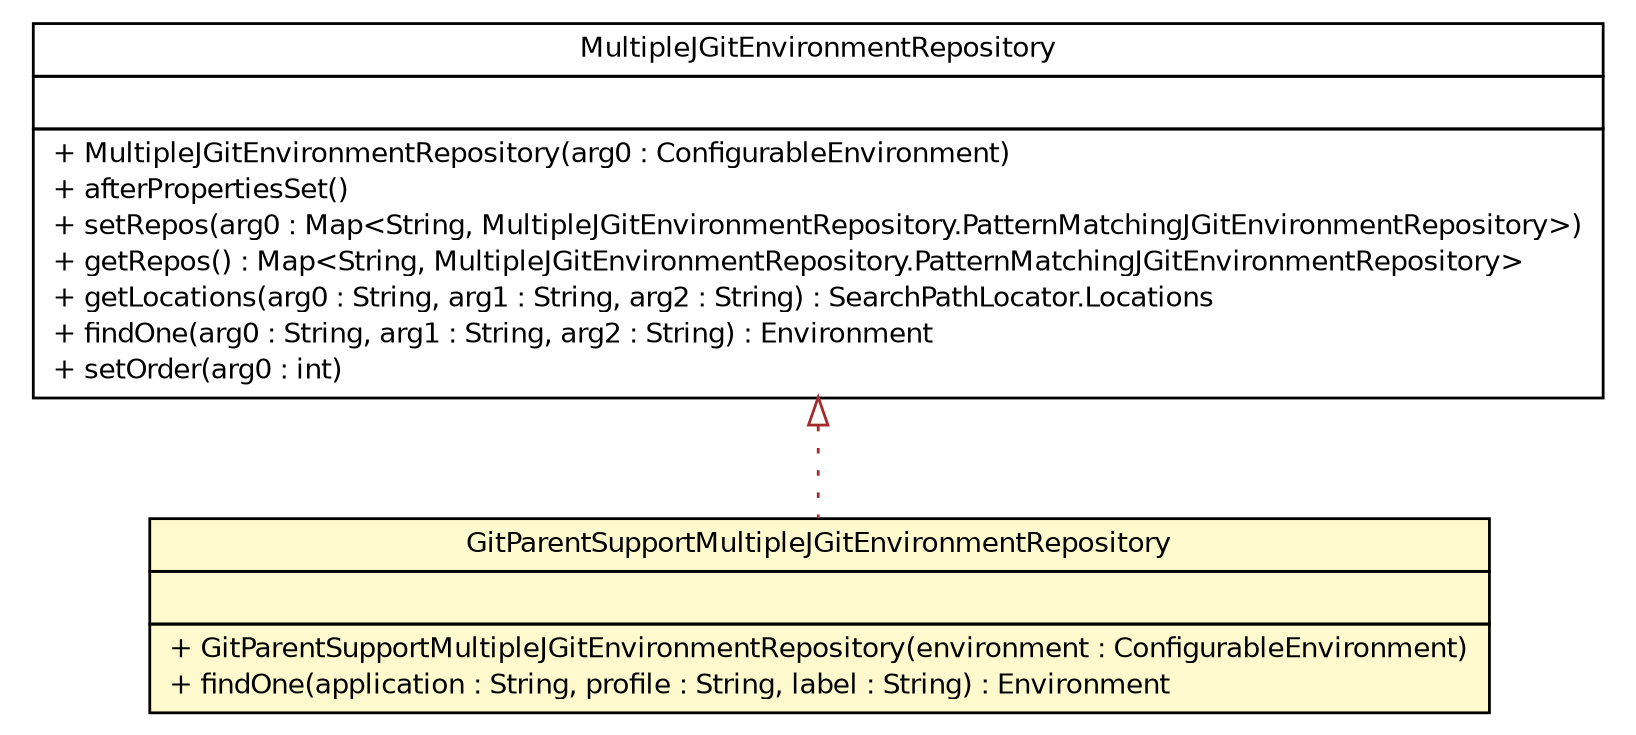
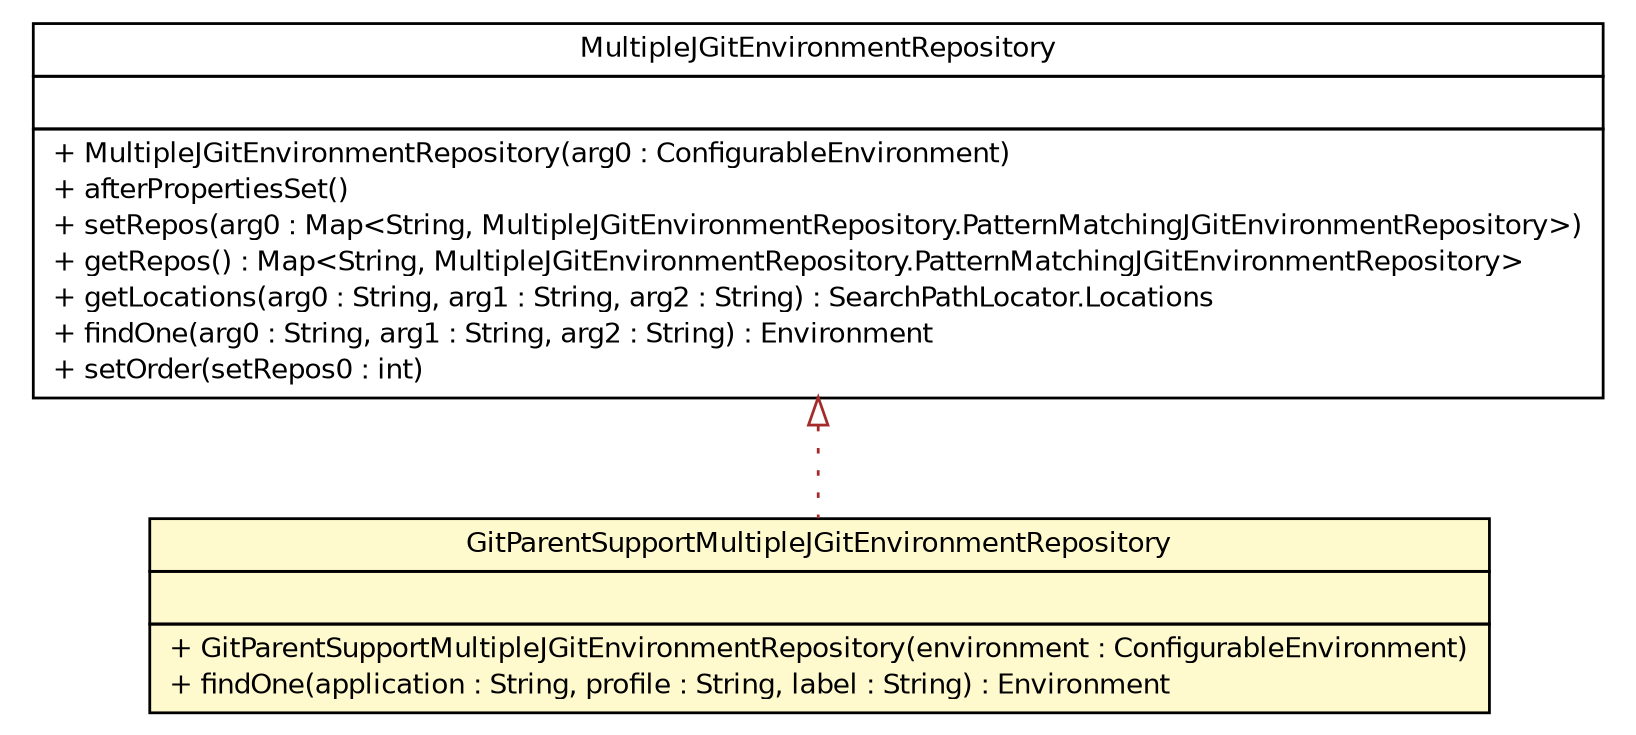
(198, 370) -> (239, 370)
